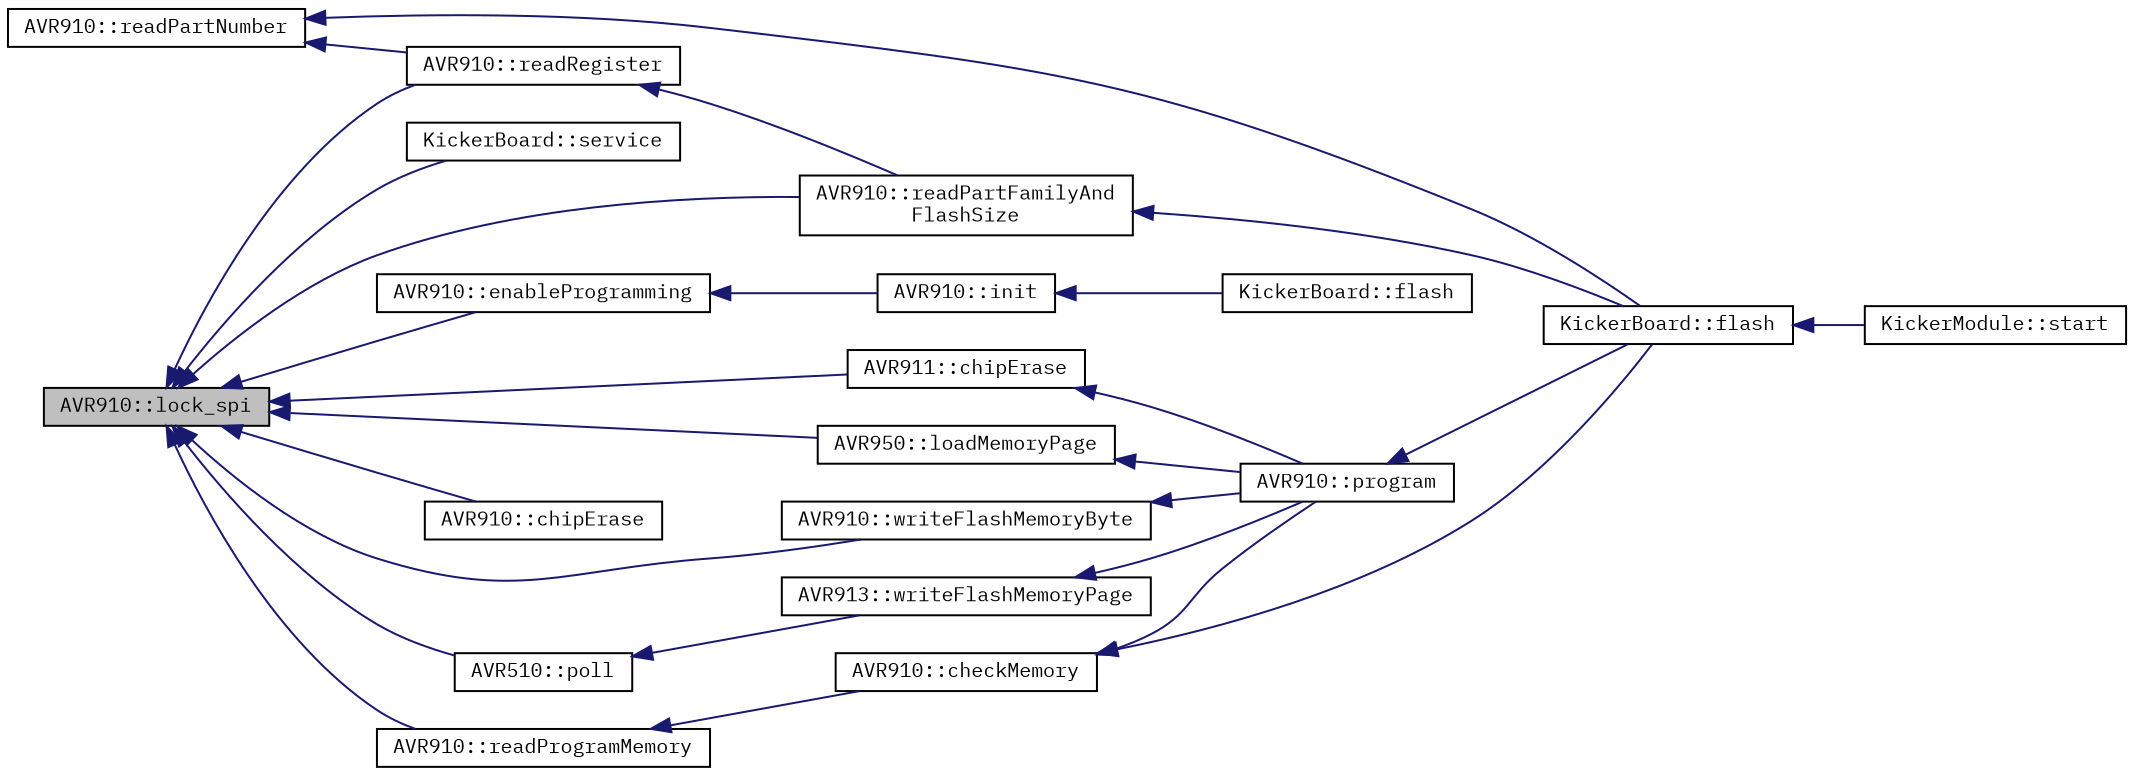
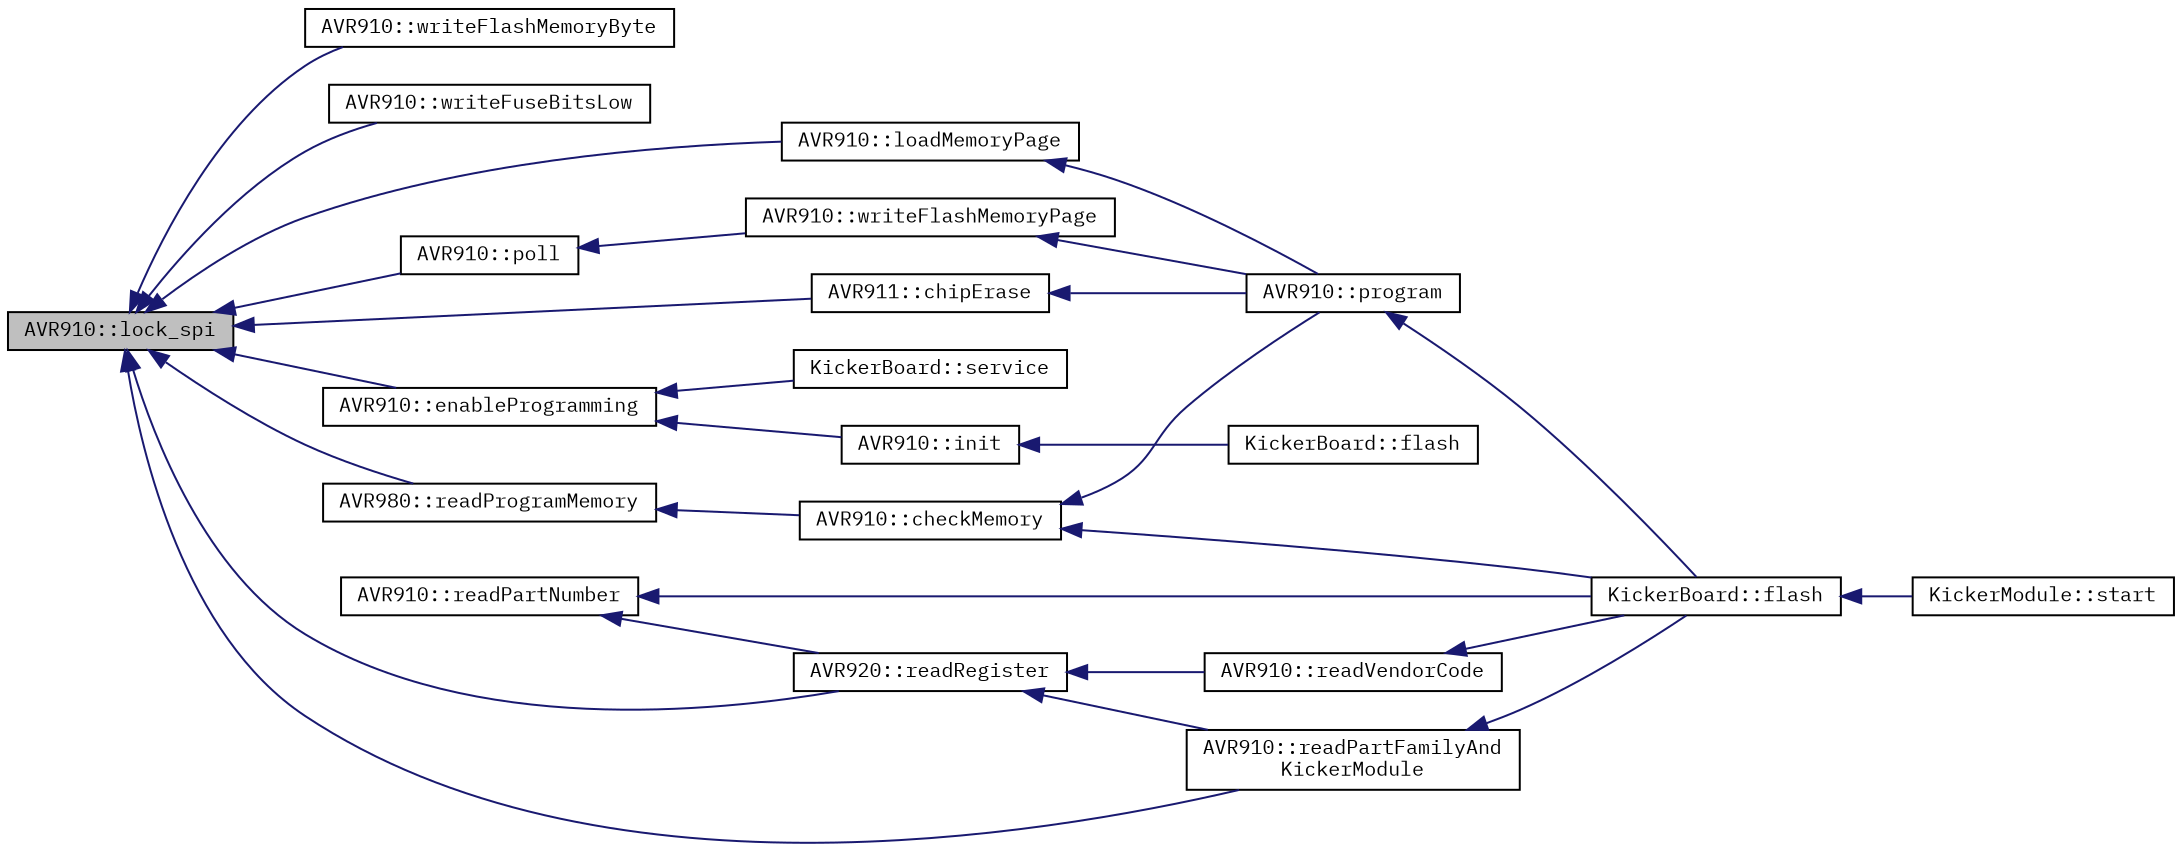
(543, 66) -> (930, 672)
(966, 205) -> (1353, 760)
(300, 247) -> (735, 386)
(966, 445) -> (930, 142)
(1206, 497) -> none
(543, 521) -> (490, 104)
(966, 596) -> (930, 217)
(543, 672) -> (490, 255)
none -> (1353, 672)
(543, 748) -> (490, 503)
